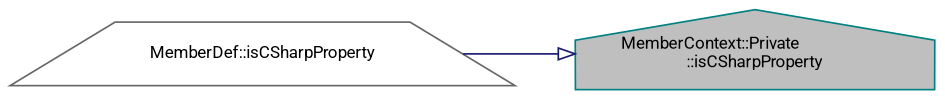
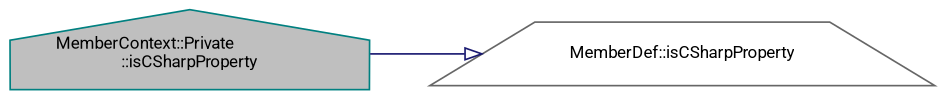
(511, 54) -> (417, 54)
